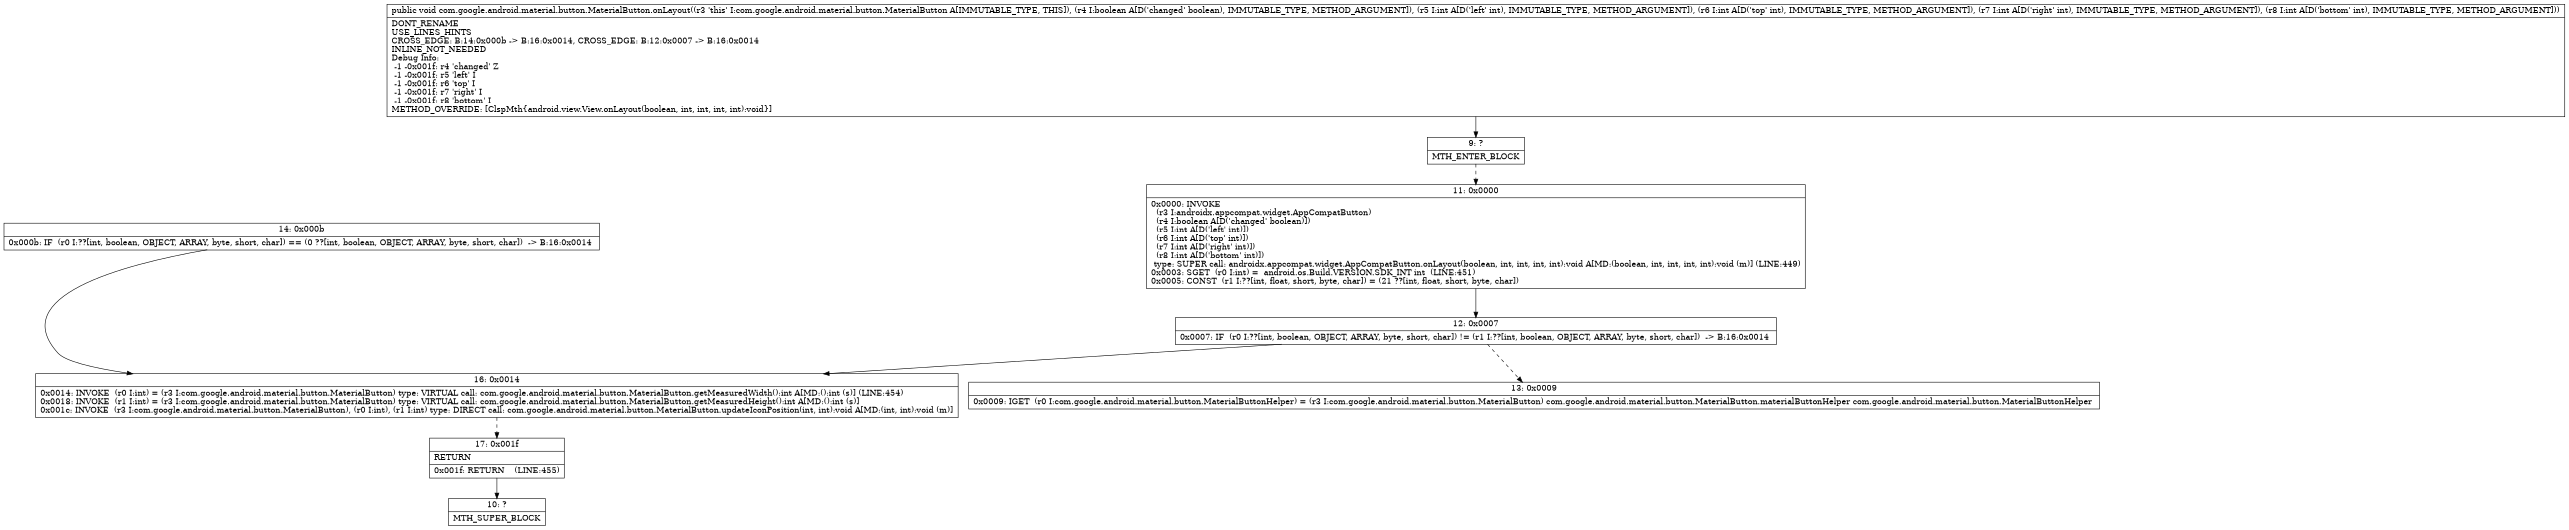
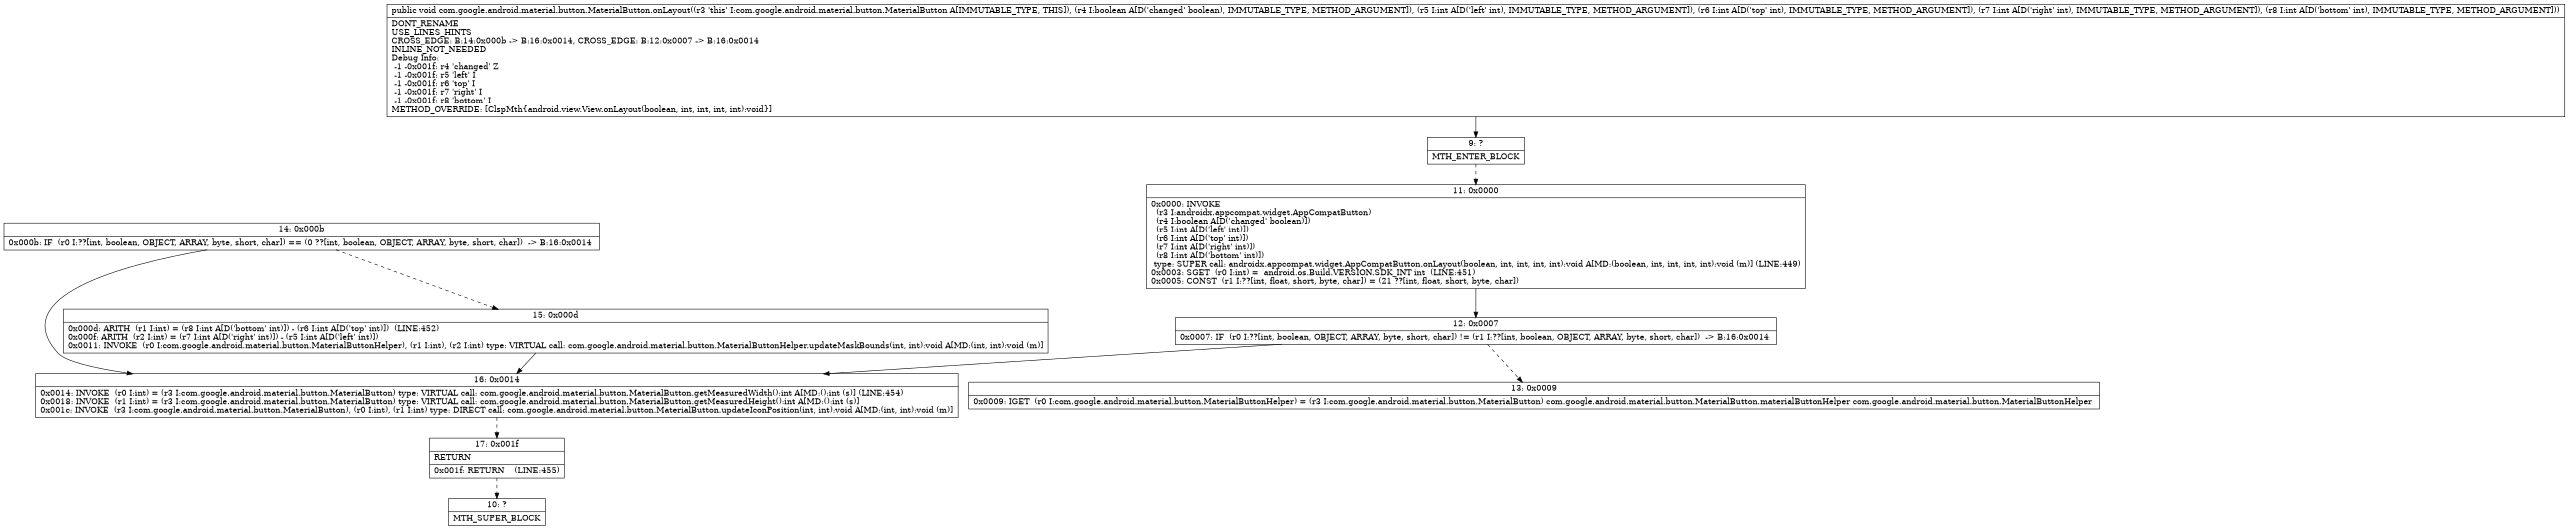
none -> (556, 331)
(497, 485) -> (497, 485)
